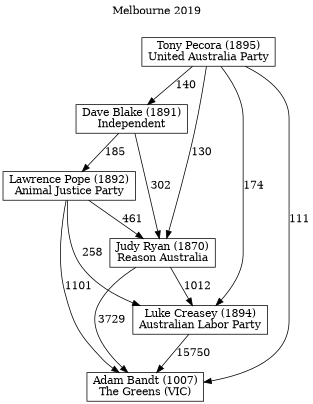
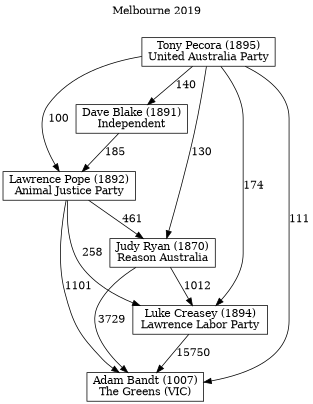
none -> (63, 89)
(146, 182) -> none
(200, 320) -> (200, 320)
